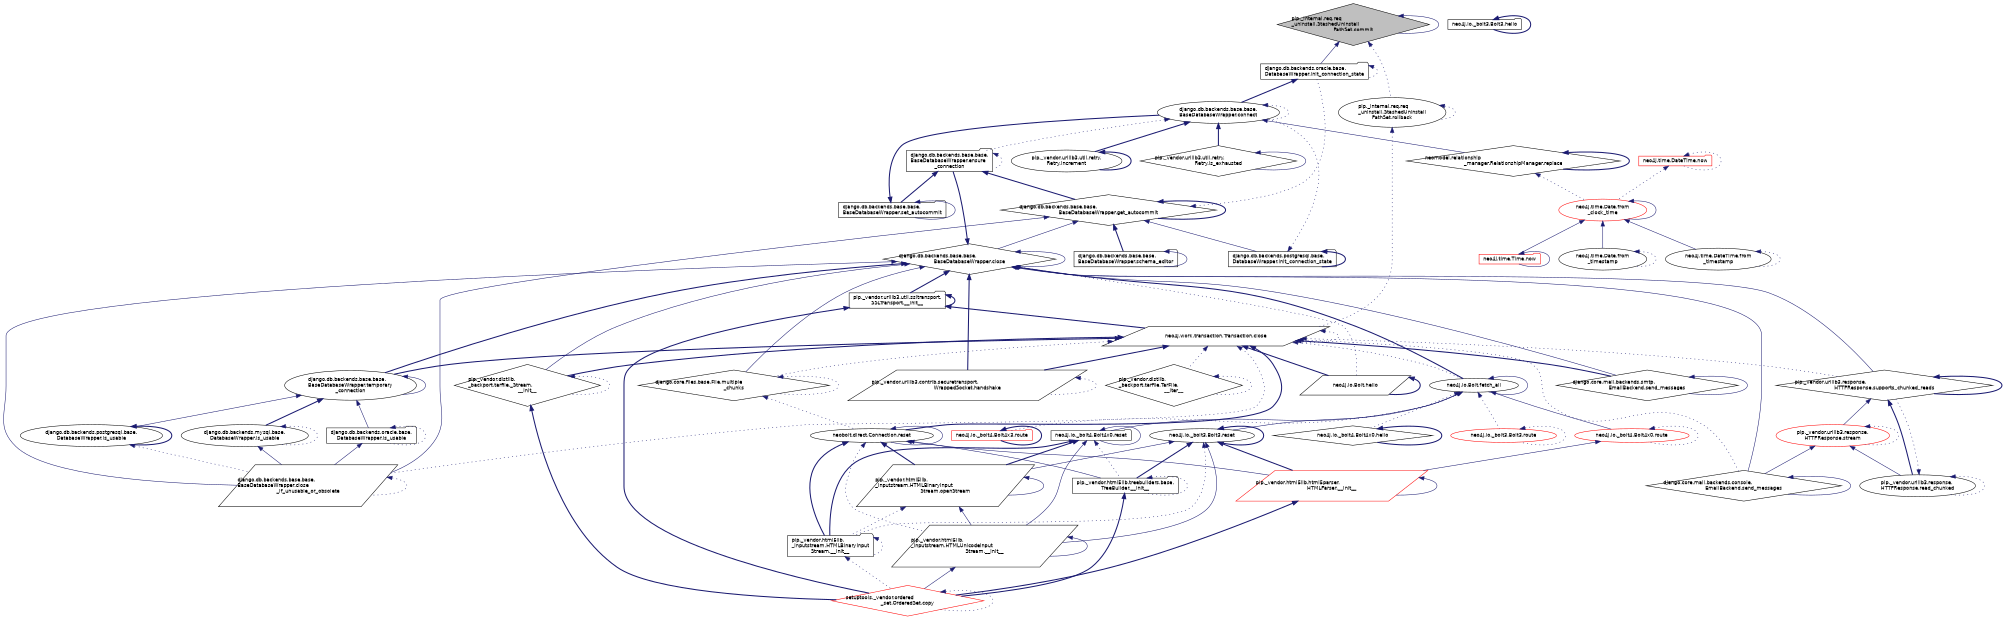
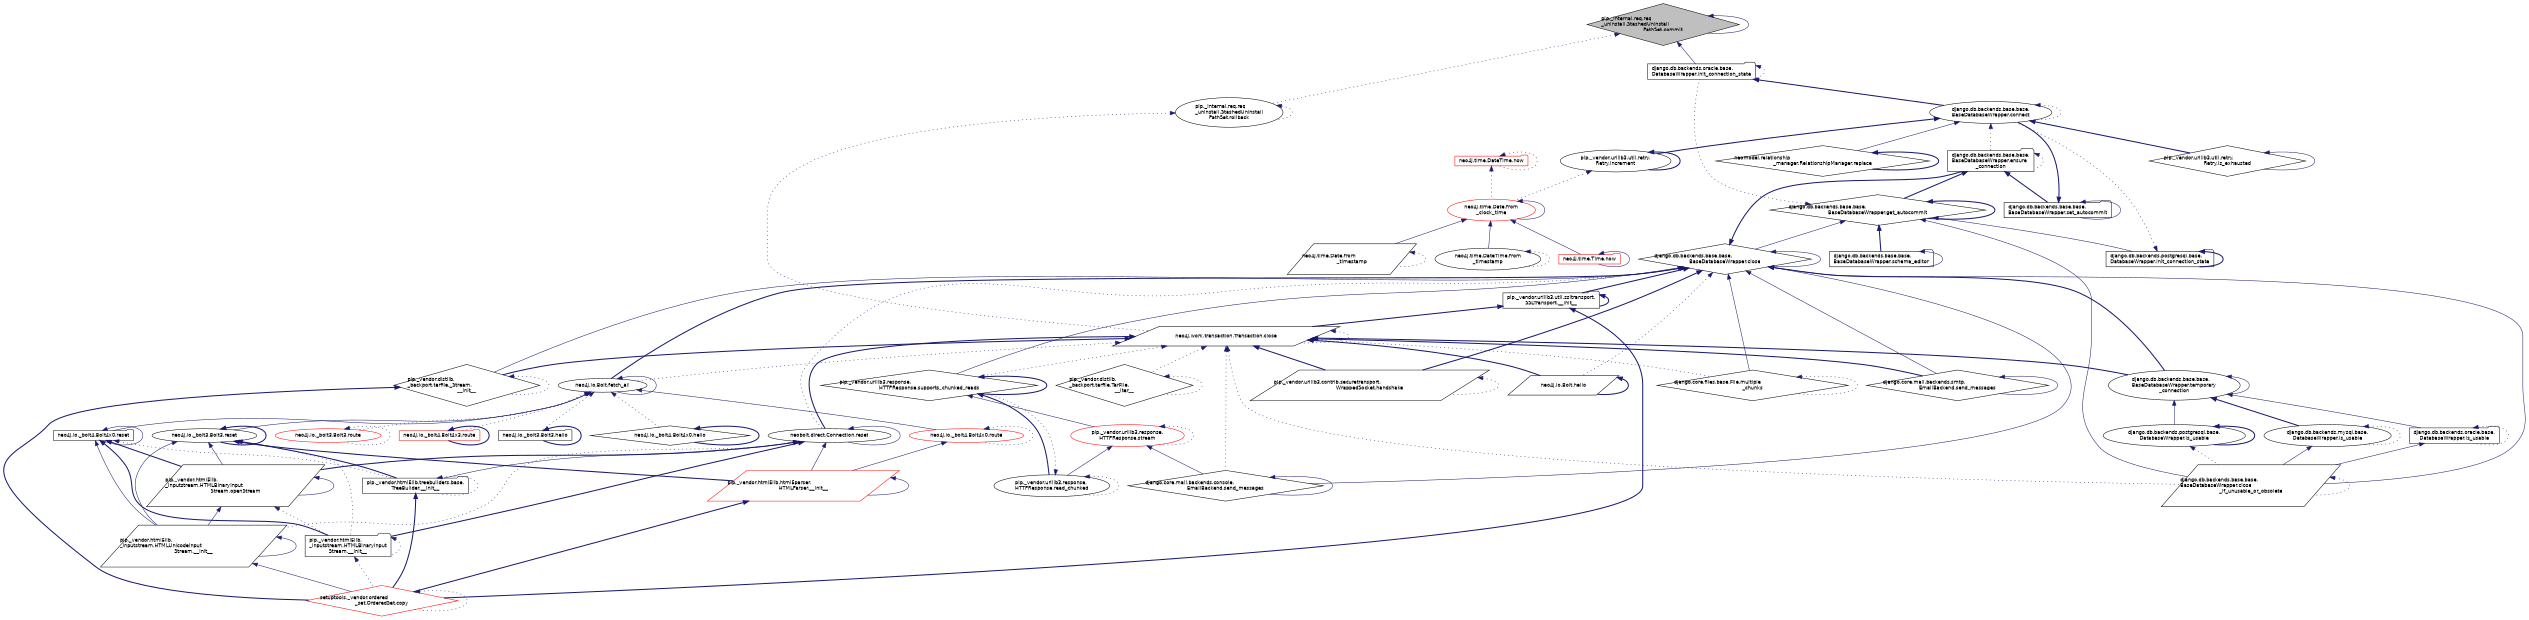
(1562, 188) -> (1551, 187)
(1603, 259) -> (1352, 259)
none -> (566, 413)
(811, 413) -> (1195, 294)
